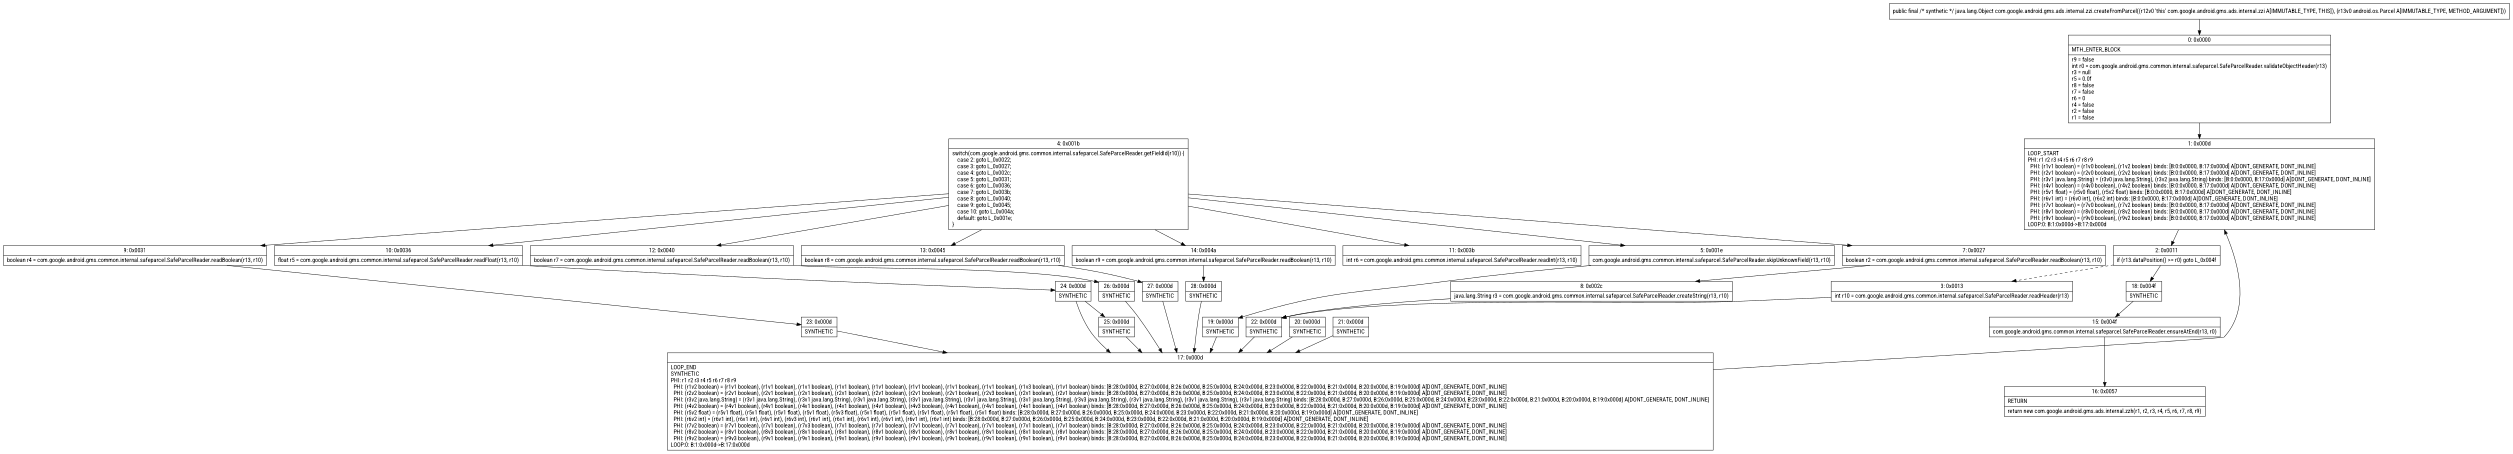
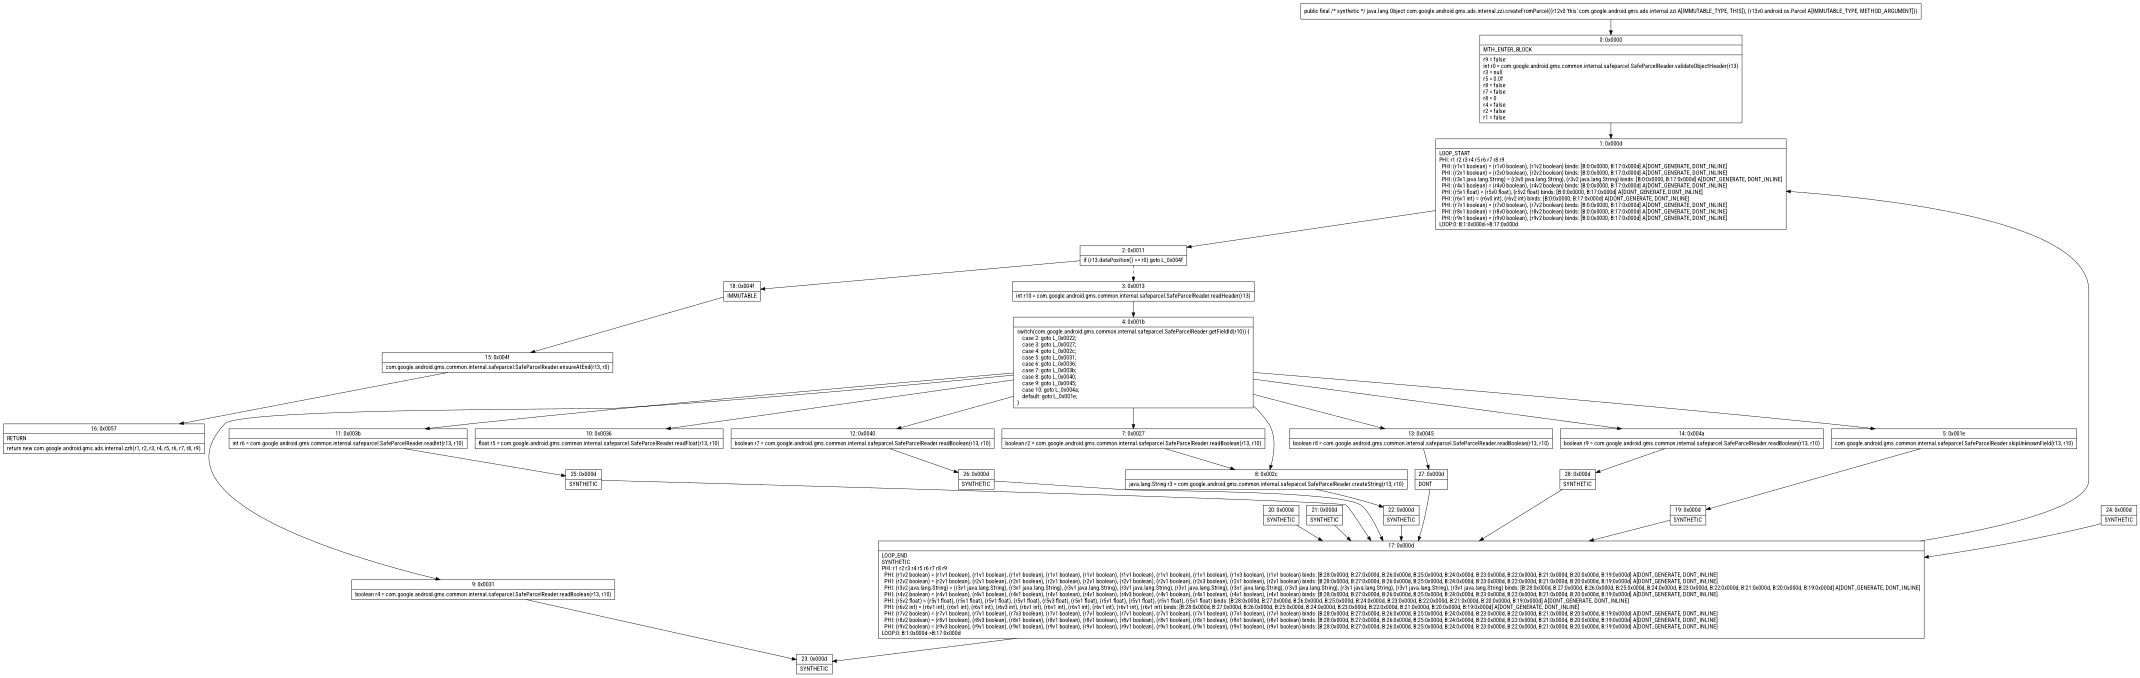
(2079, 98) -> (1490, 98)
(787, 279) -> none
(1160, 296) -> (1426, 484)
(2144, 296) -> (742, 296)
(1558, 302) -> (1133, 307)
(1093, 308) -> (483, 462)
(890, 341) -> (927, 650)
none -> (1272, 433)
